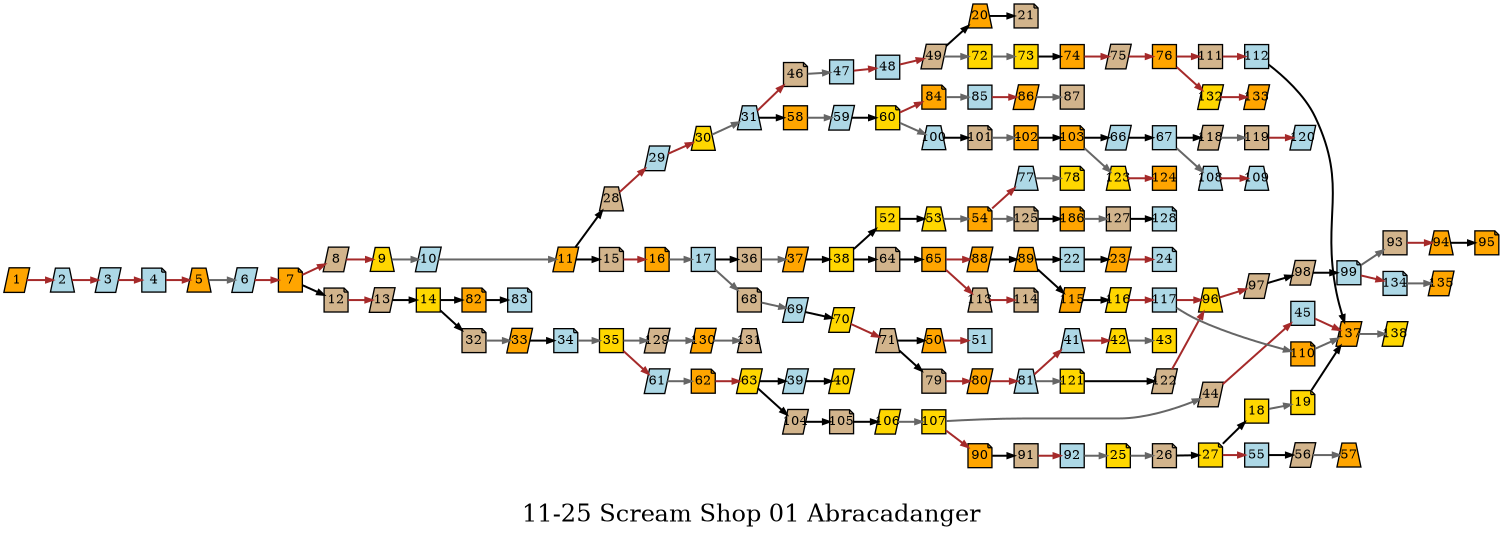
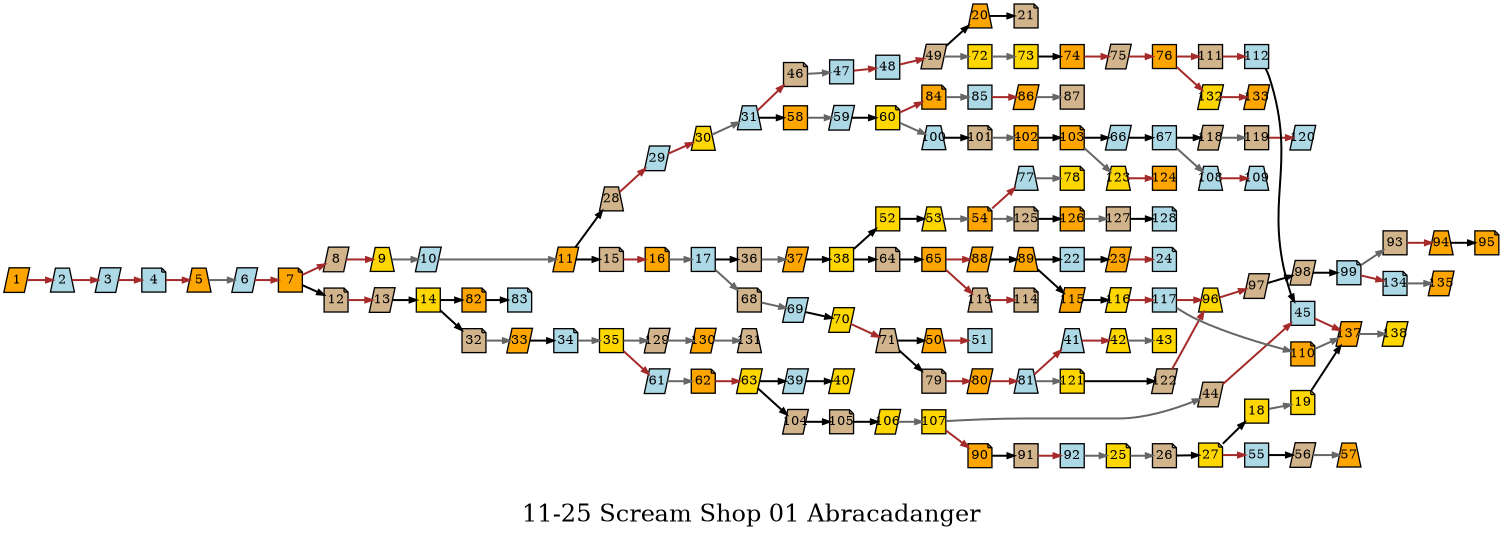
(1332, 180) -> (1280, 182)
(1072, 219) -> (1072, 219)
